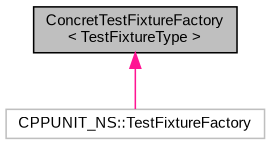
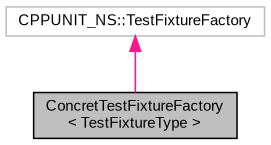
(135, 89) -> (135, 72)
